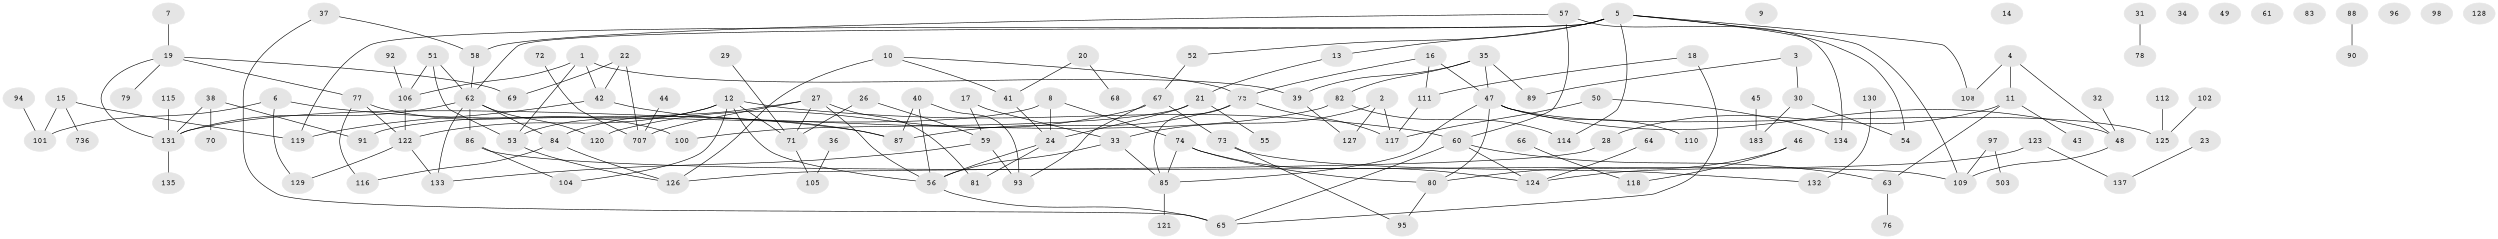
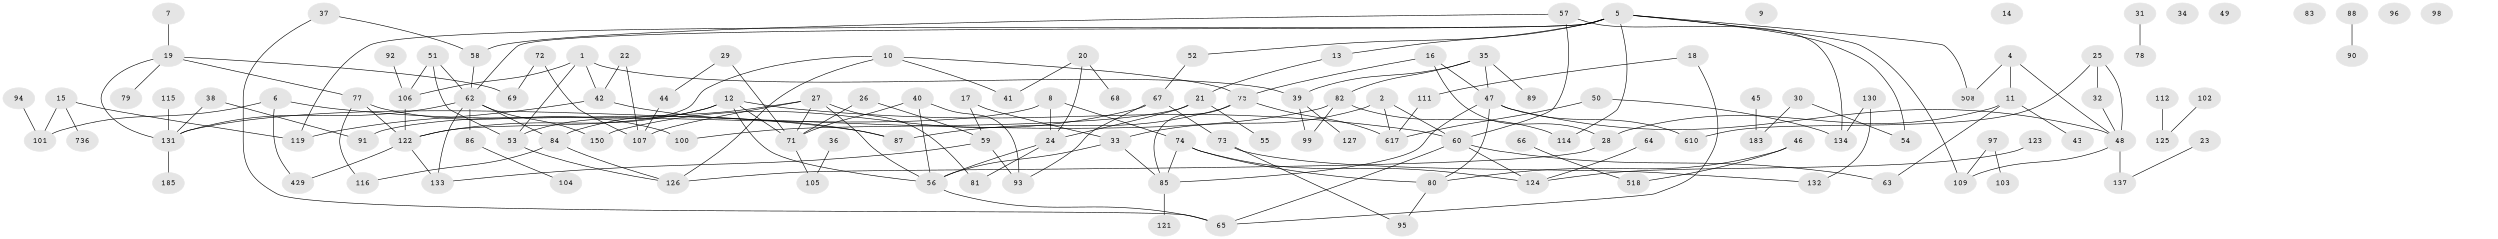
(2267, 14) -> none
(2479, 14) -> none
(1796, 56) -> none
none -> (2098, 56)
none -> (699, 75)
(1427, 77) -> (1481, 116)
(570, 79) -> (524, 80)
(1968, 98) -> (1968, 98)
none -> (686, 109)
(1024, 114) -> (1075, 101)
(1875, 119) -> none
(908, 120) -> (878, 111)
(1366, 120) -> (1426, 123)
none -> (1855, 120)
(211, 141) -> none
(597, 141) -> (597, 141)
(640, 141) -> (640, 141)
none -> (1307, 141)
(1392, 141) -> (1392, 141)
(1691, 141) -> (1691, 141)
(684, 160) -> none
(2078, 162) -> (2120, 162)
(1213, 169) -> none
(168, 183) -> (168, 183)
(298, 183) -> (298, 183)
(1634, 183) -> (1634, 183)
(2003, 183) -> (2003, 183)
(1887, 226) -> none
